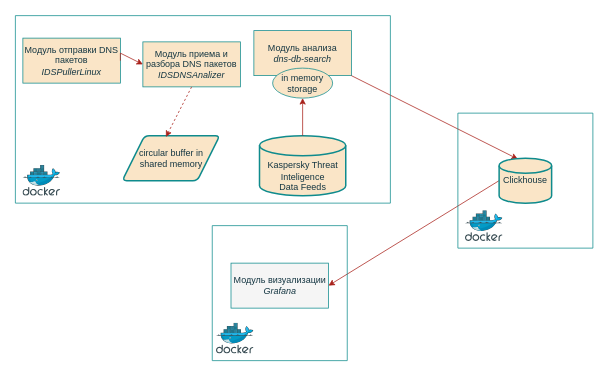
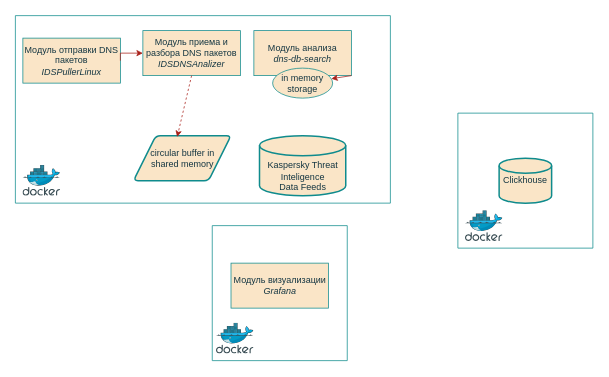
(192, 64) -> (192, 53)
(432, 116) -> (344, 76)
(303, 119) -> none
(171, 158) -> (182, 158)
(416, 231) -> none
(280, 285) -> (280, 285)
